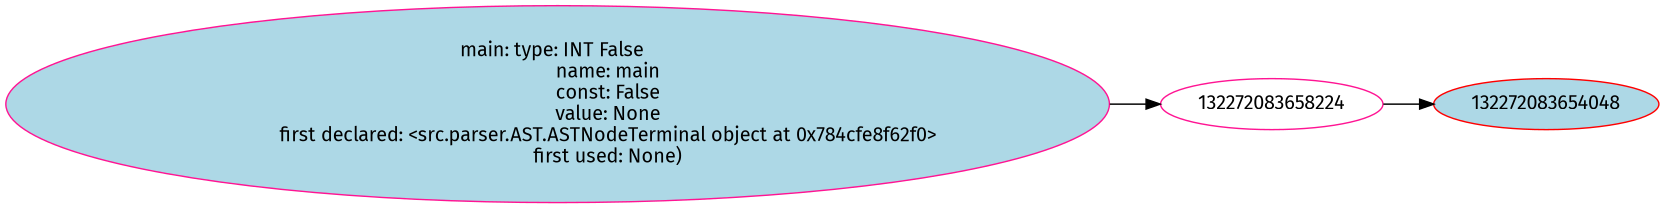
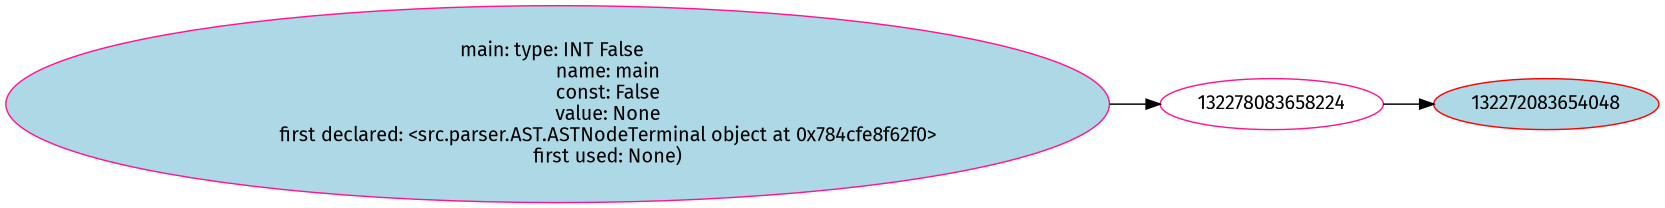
(1272, 104) -> (1272, 104)
